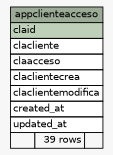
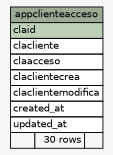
(63, 140) -> (63, 140)
